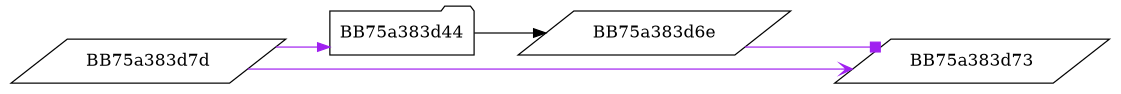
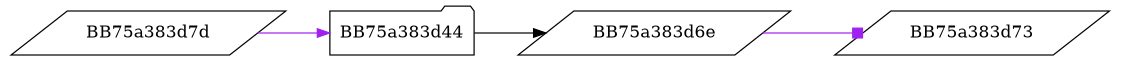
(544, 69) -> none
